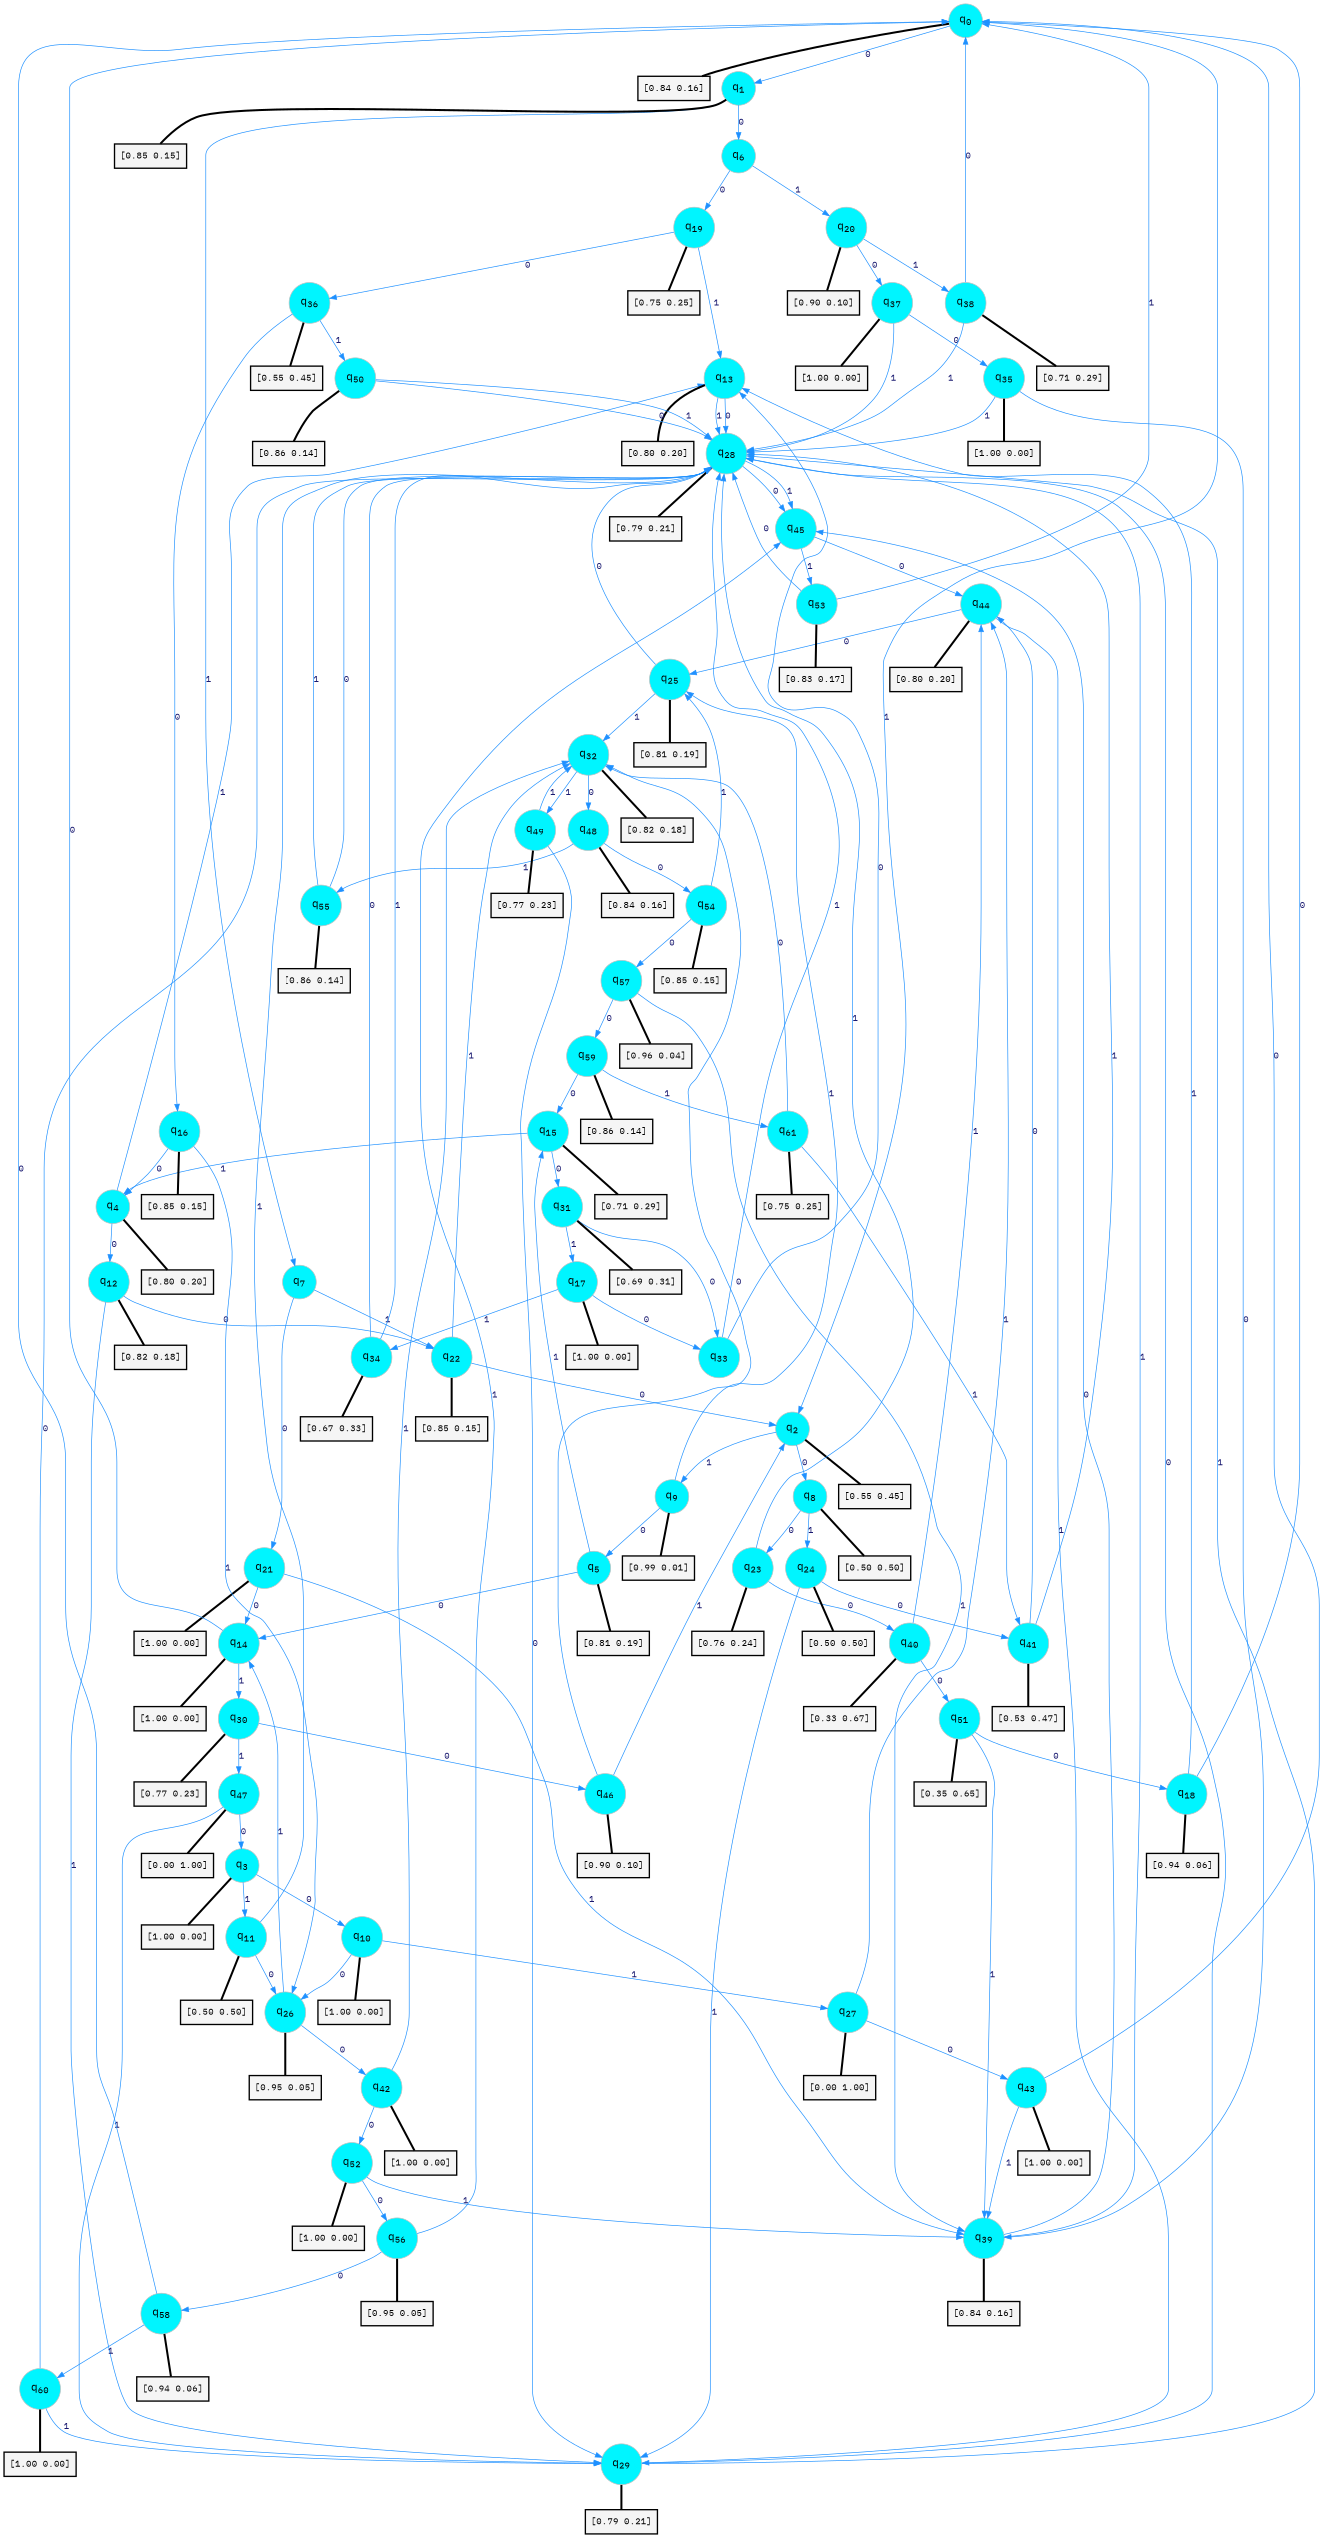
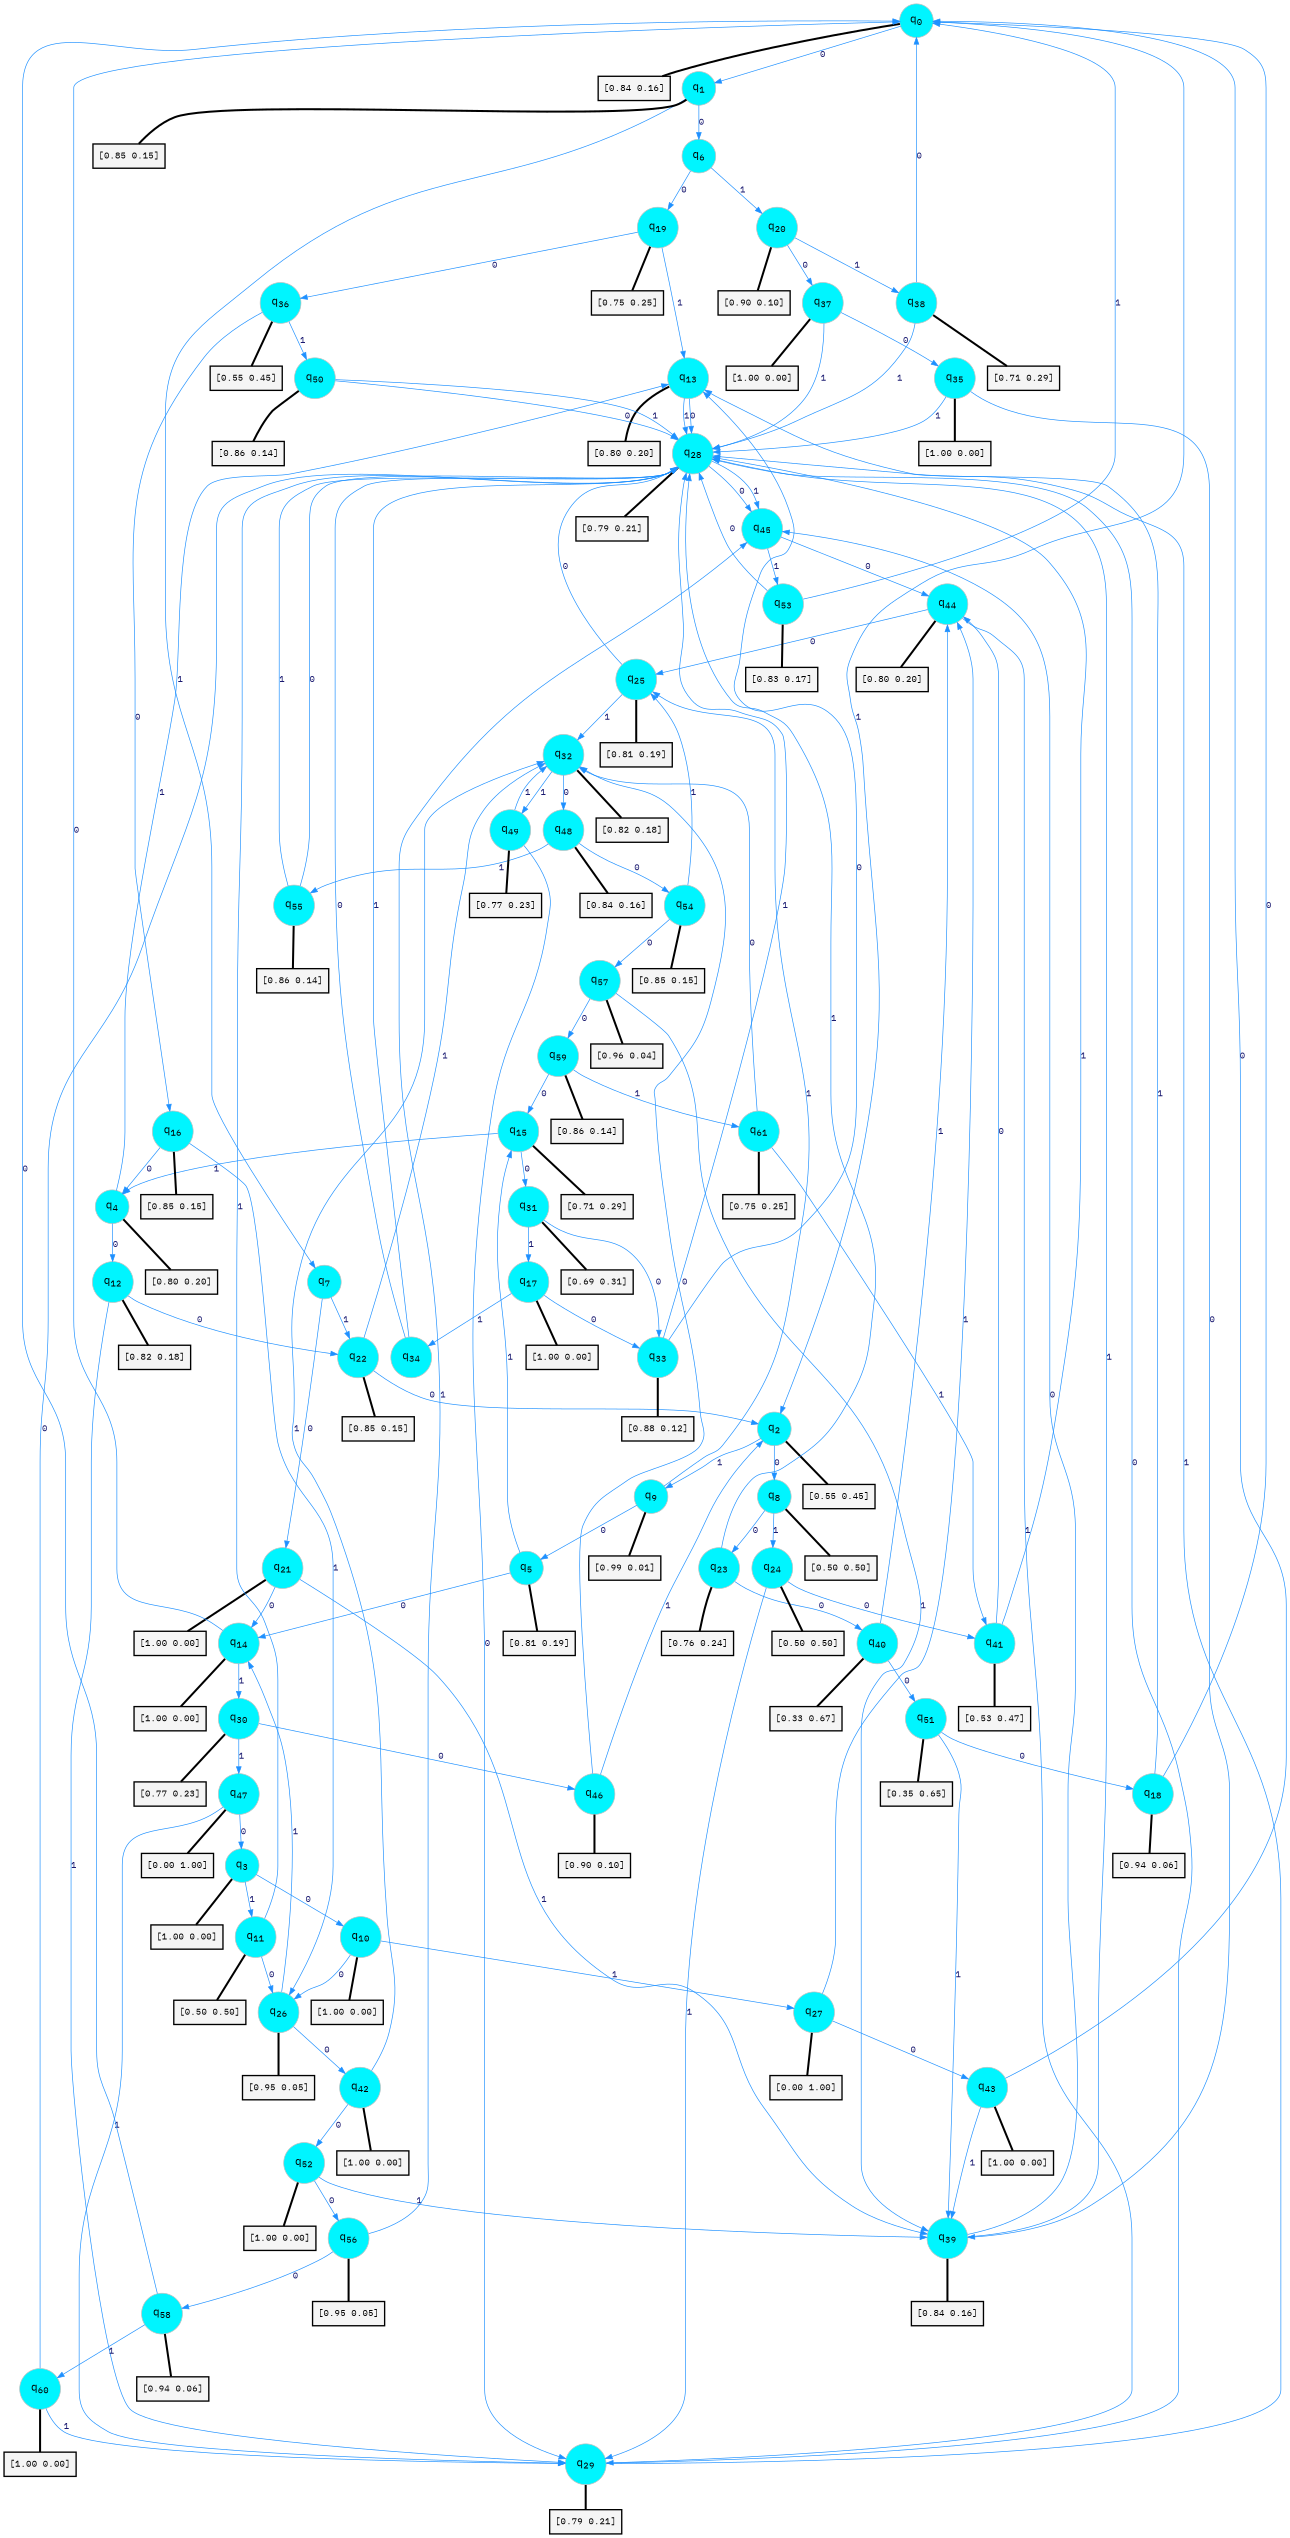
(336, 1429) -> none
none -> (658, 1429)
